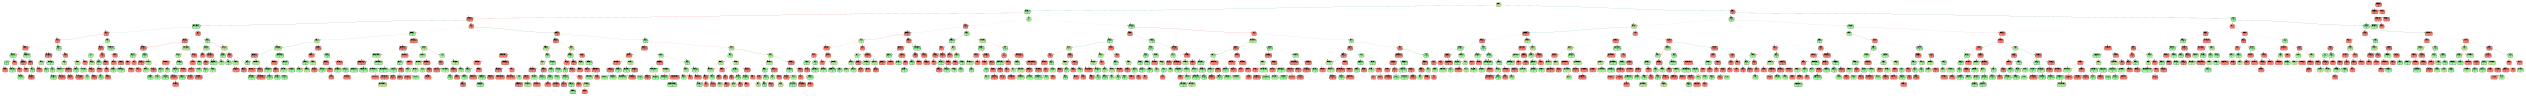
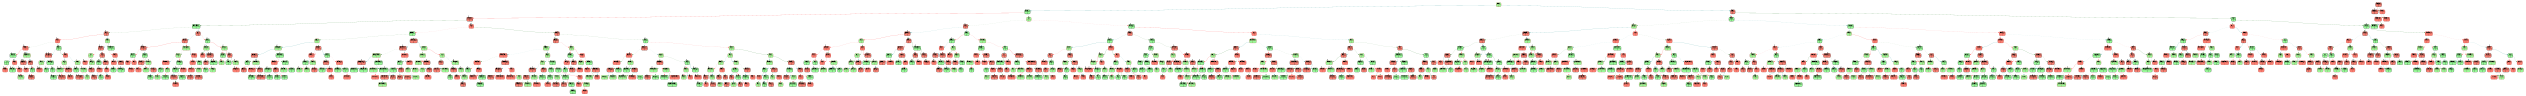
none -> (2109, 41)
(1399, 55) -> (1399, 55)
